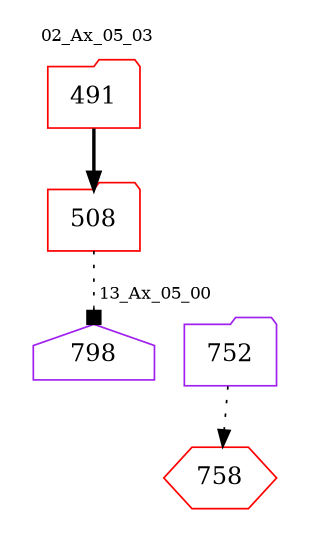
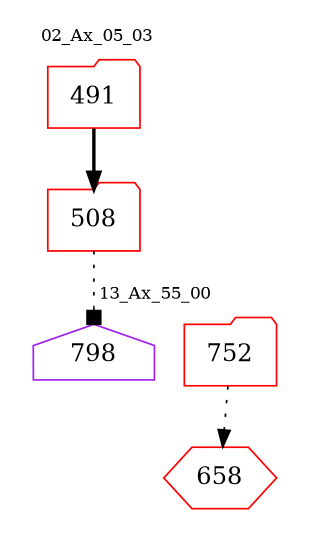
(155, 294) -> (155, 294)
(230, 355) -> (230, 355)
(220, 478) -> (220, 478)
